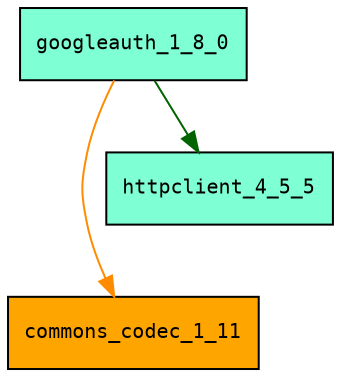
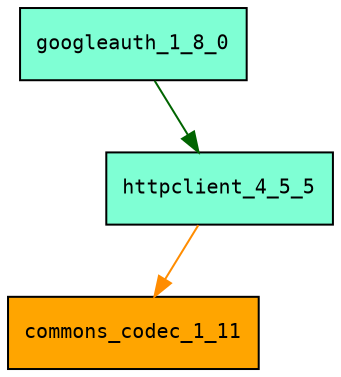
(83, 178) -> (182, 252)
